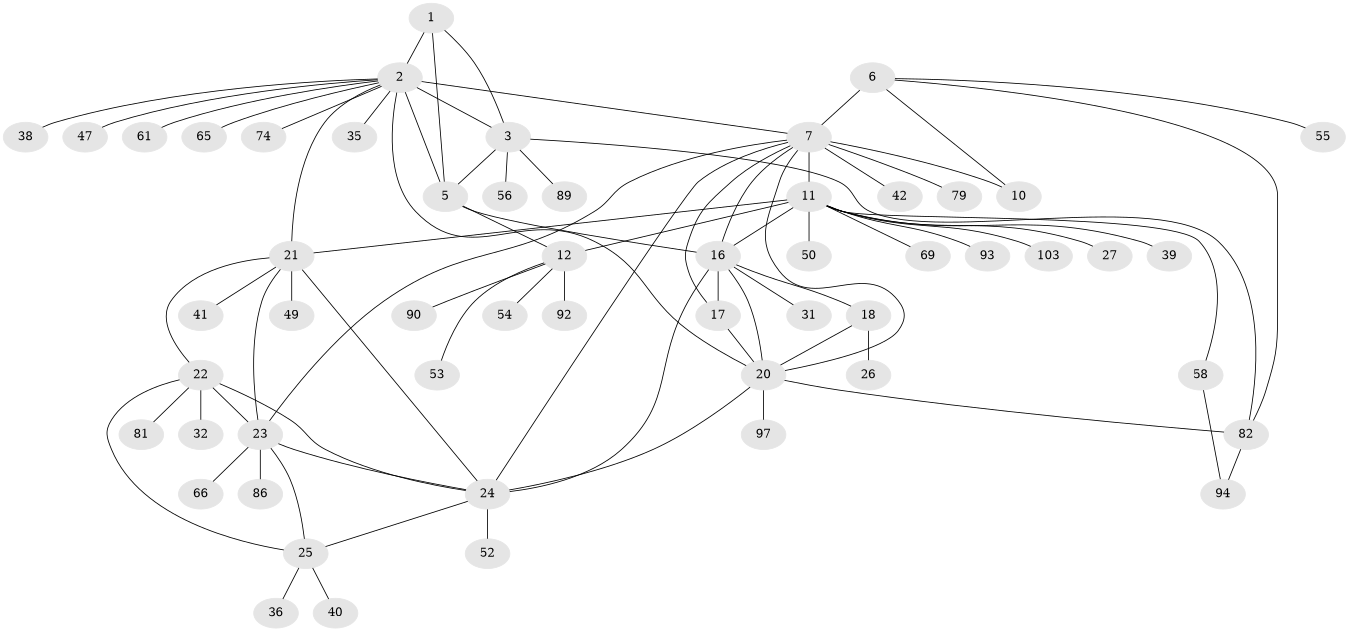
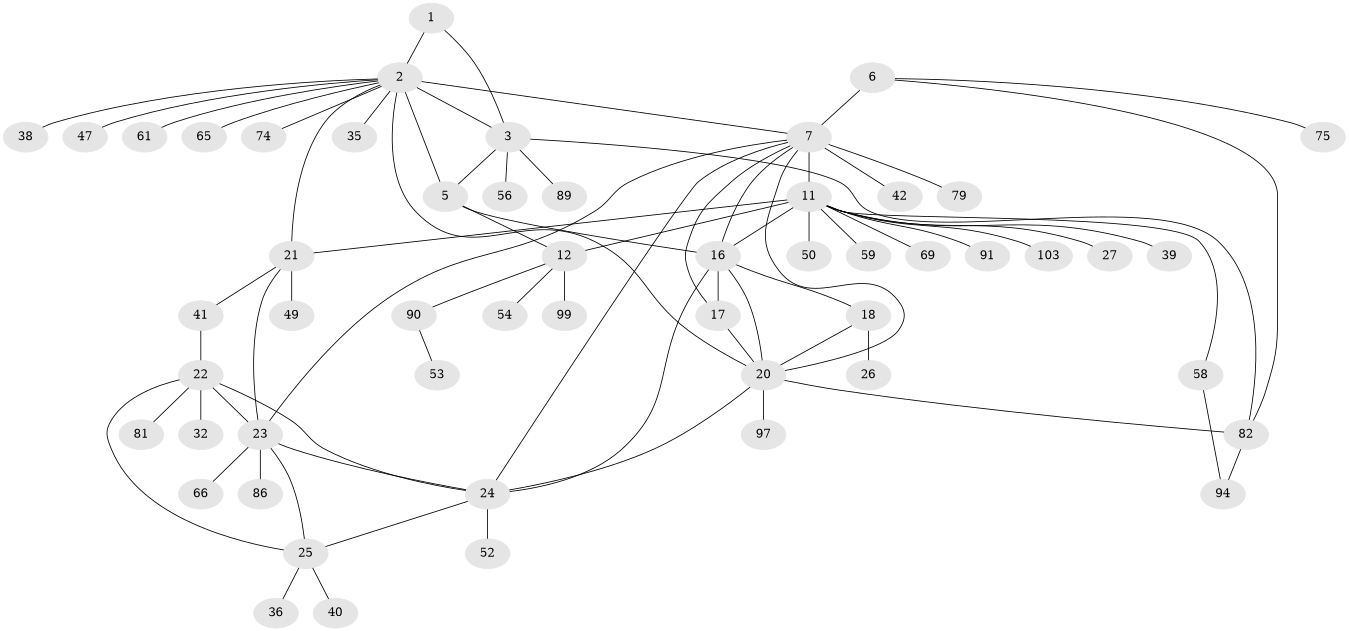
(438, 107) -> none
(1323, 137) -> (1323, 137)
(1019, 197) -> none
none -> (869, 256)
(988, 256) -> (988, 256)
(186, 286) -> (201, 346)
(479, 297) -> (426, 345)
(564, 316) -> (564, 316)
(809, 316) -> none
(390, 375) -> none
